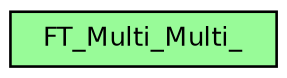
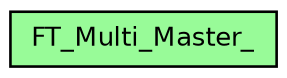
(144, 39) -> (144, 39)
